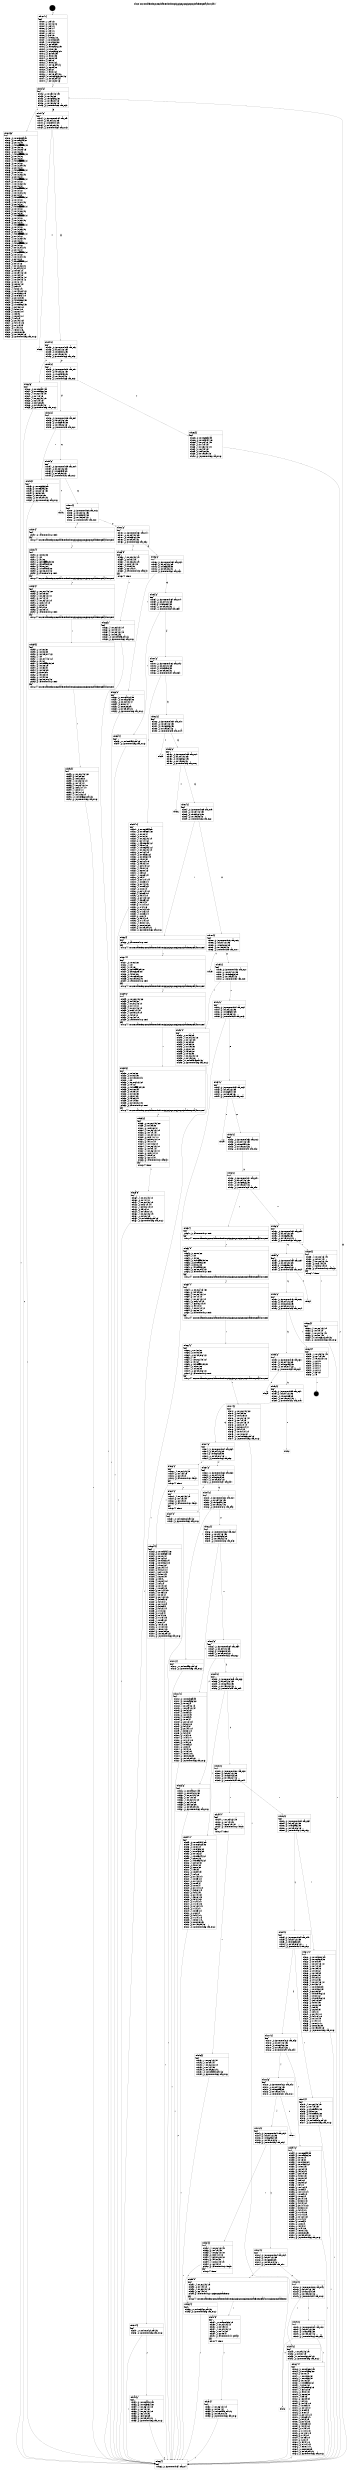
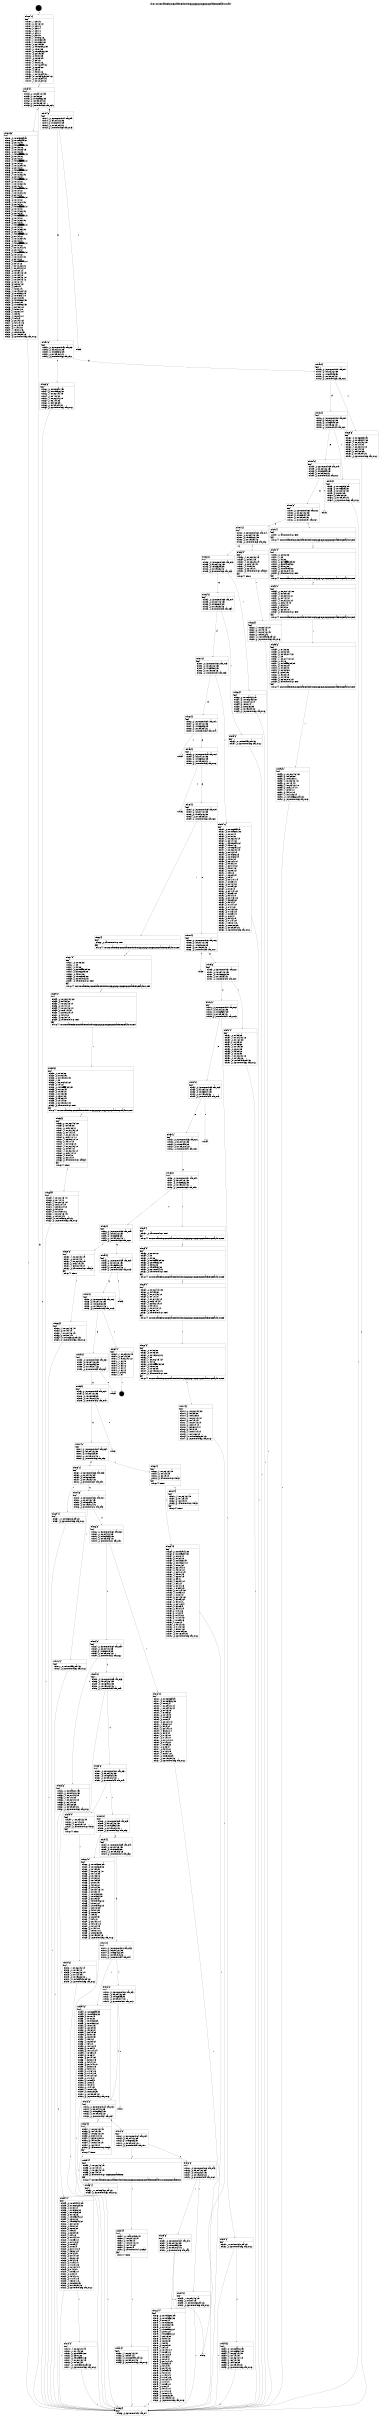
(300, 2023) -> (79, 2316)
